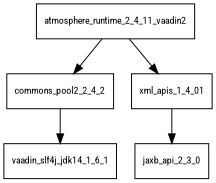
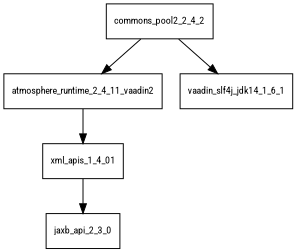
(91, 53) -> (125, 53)
